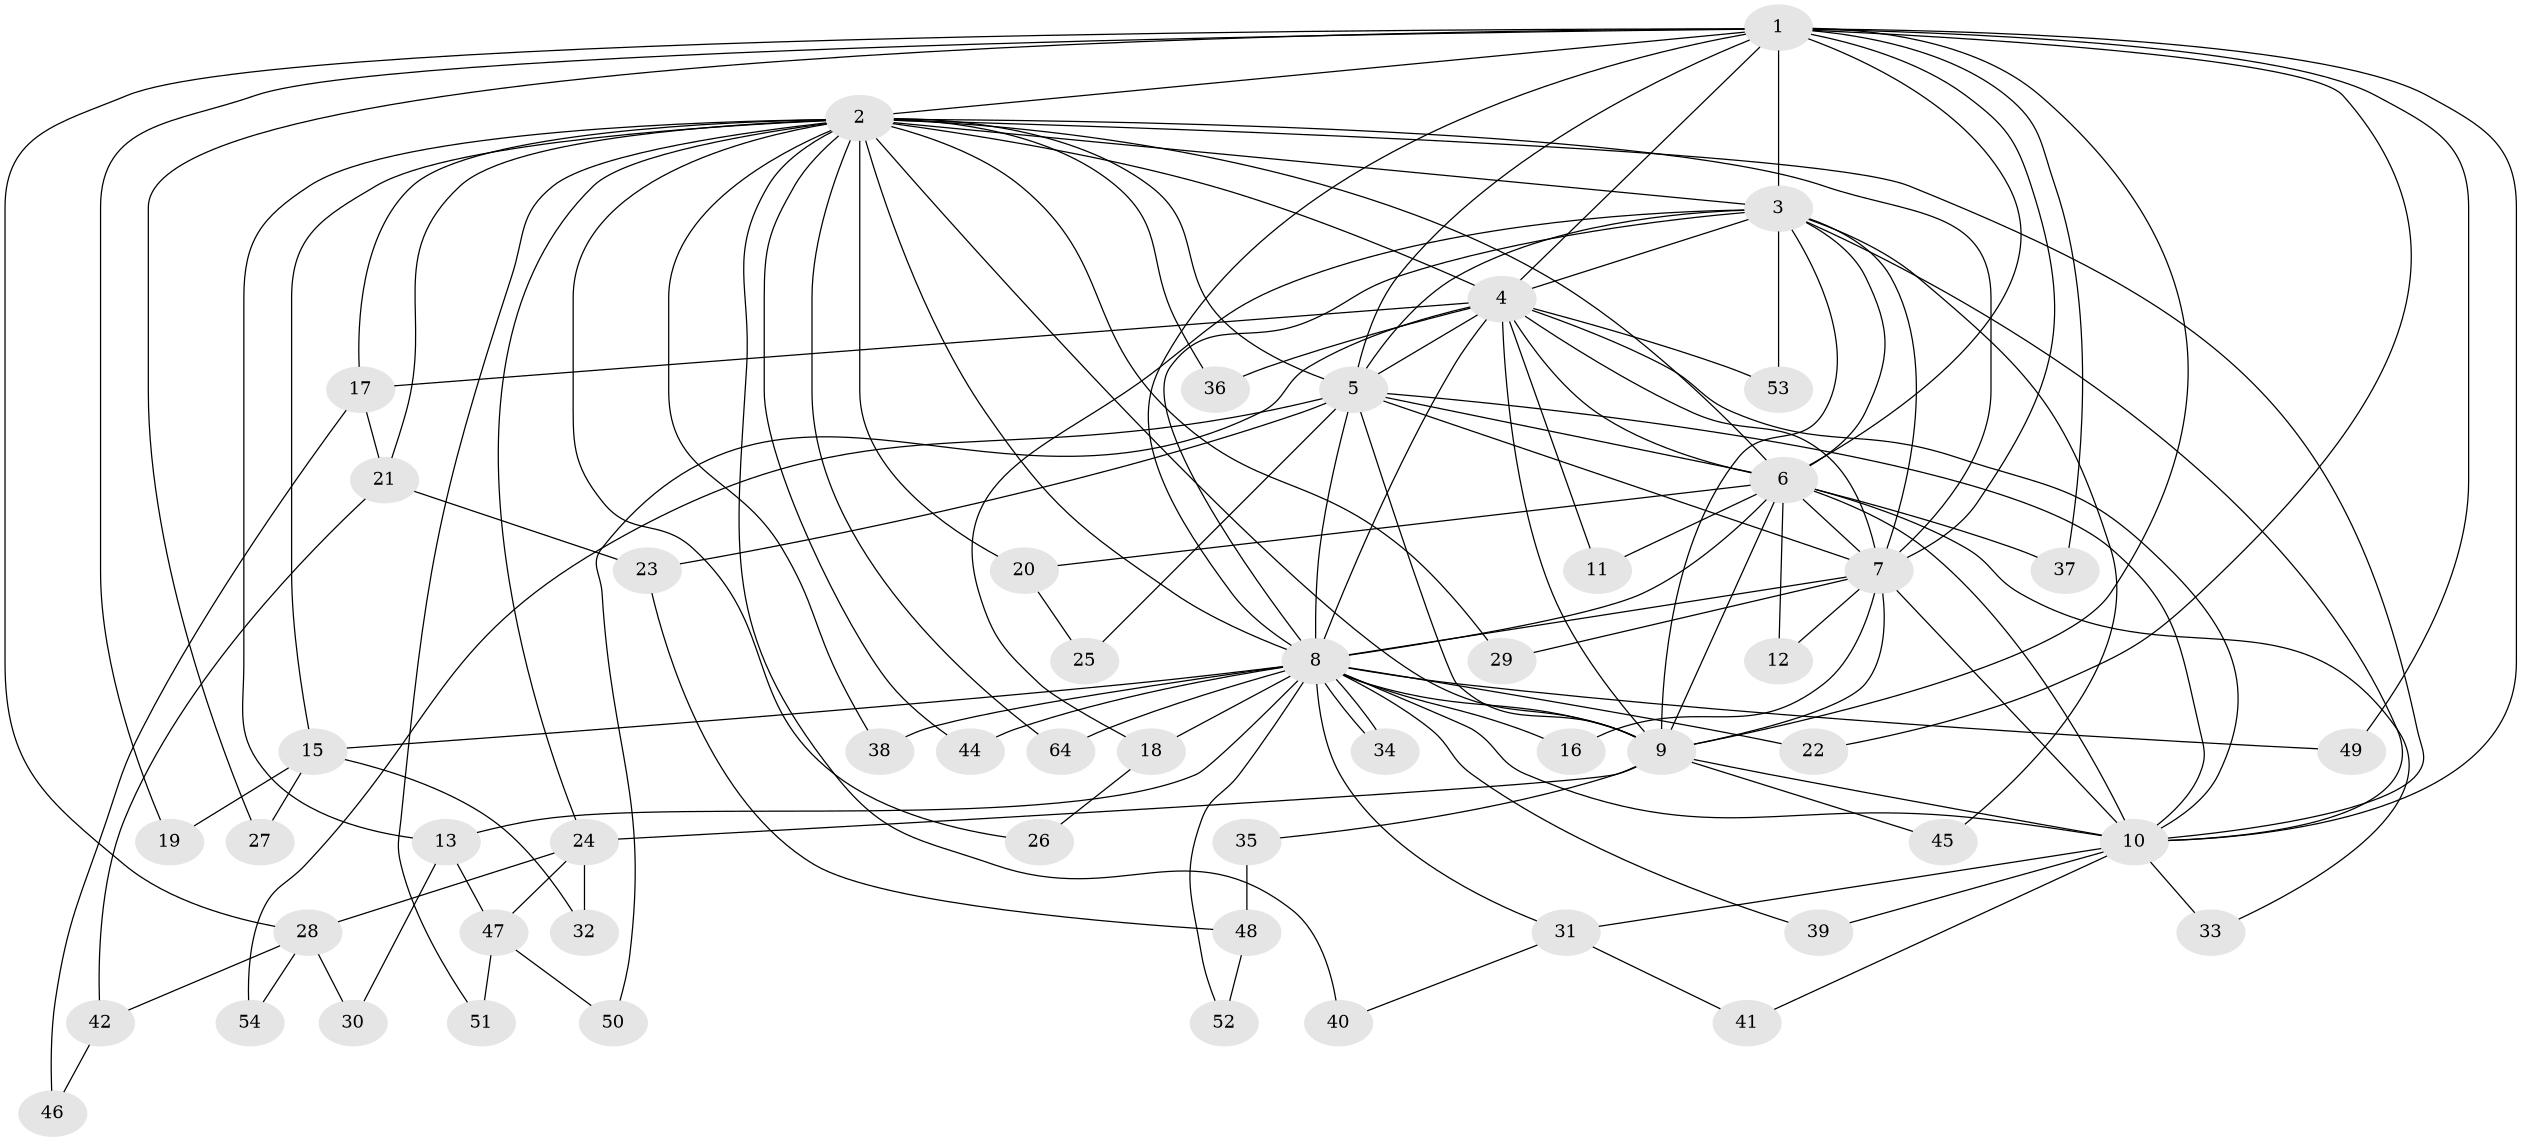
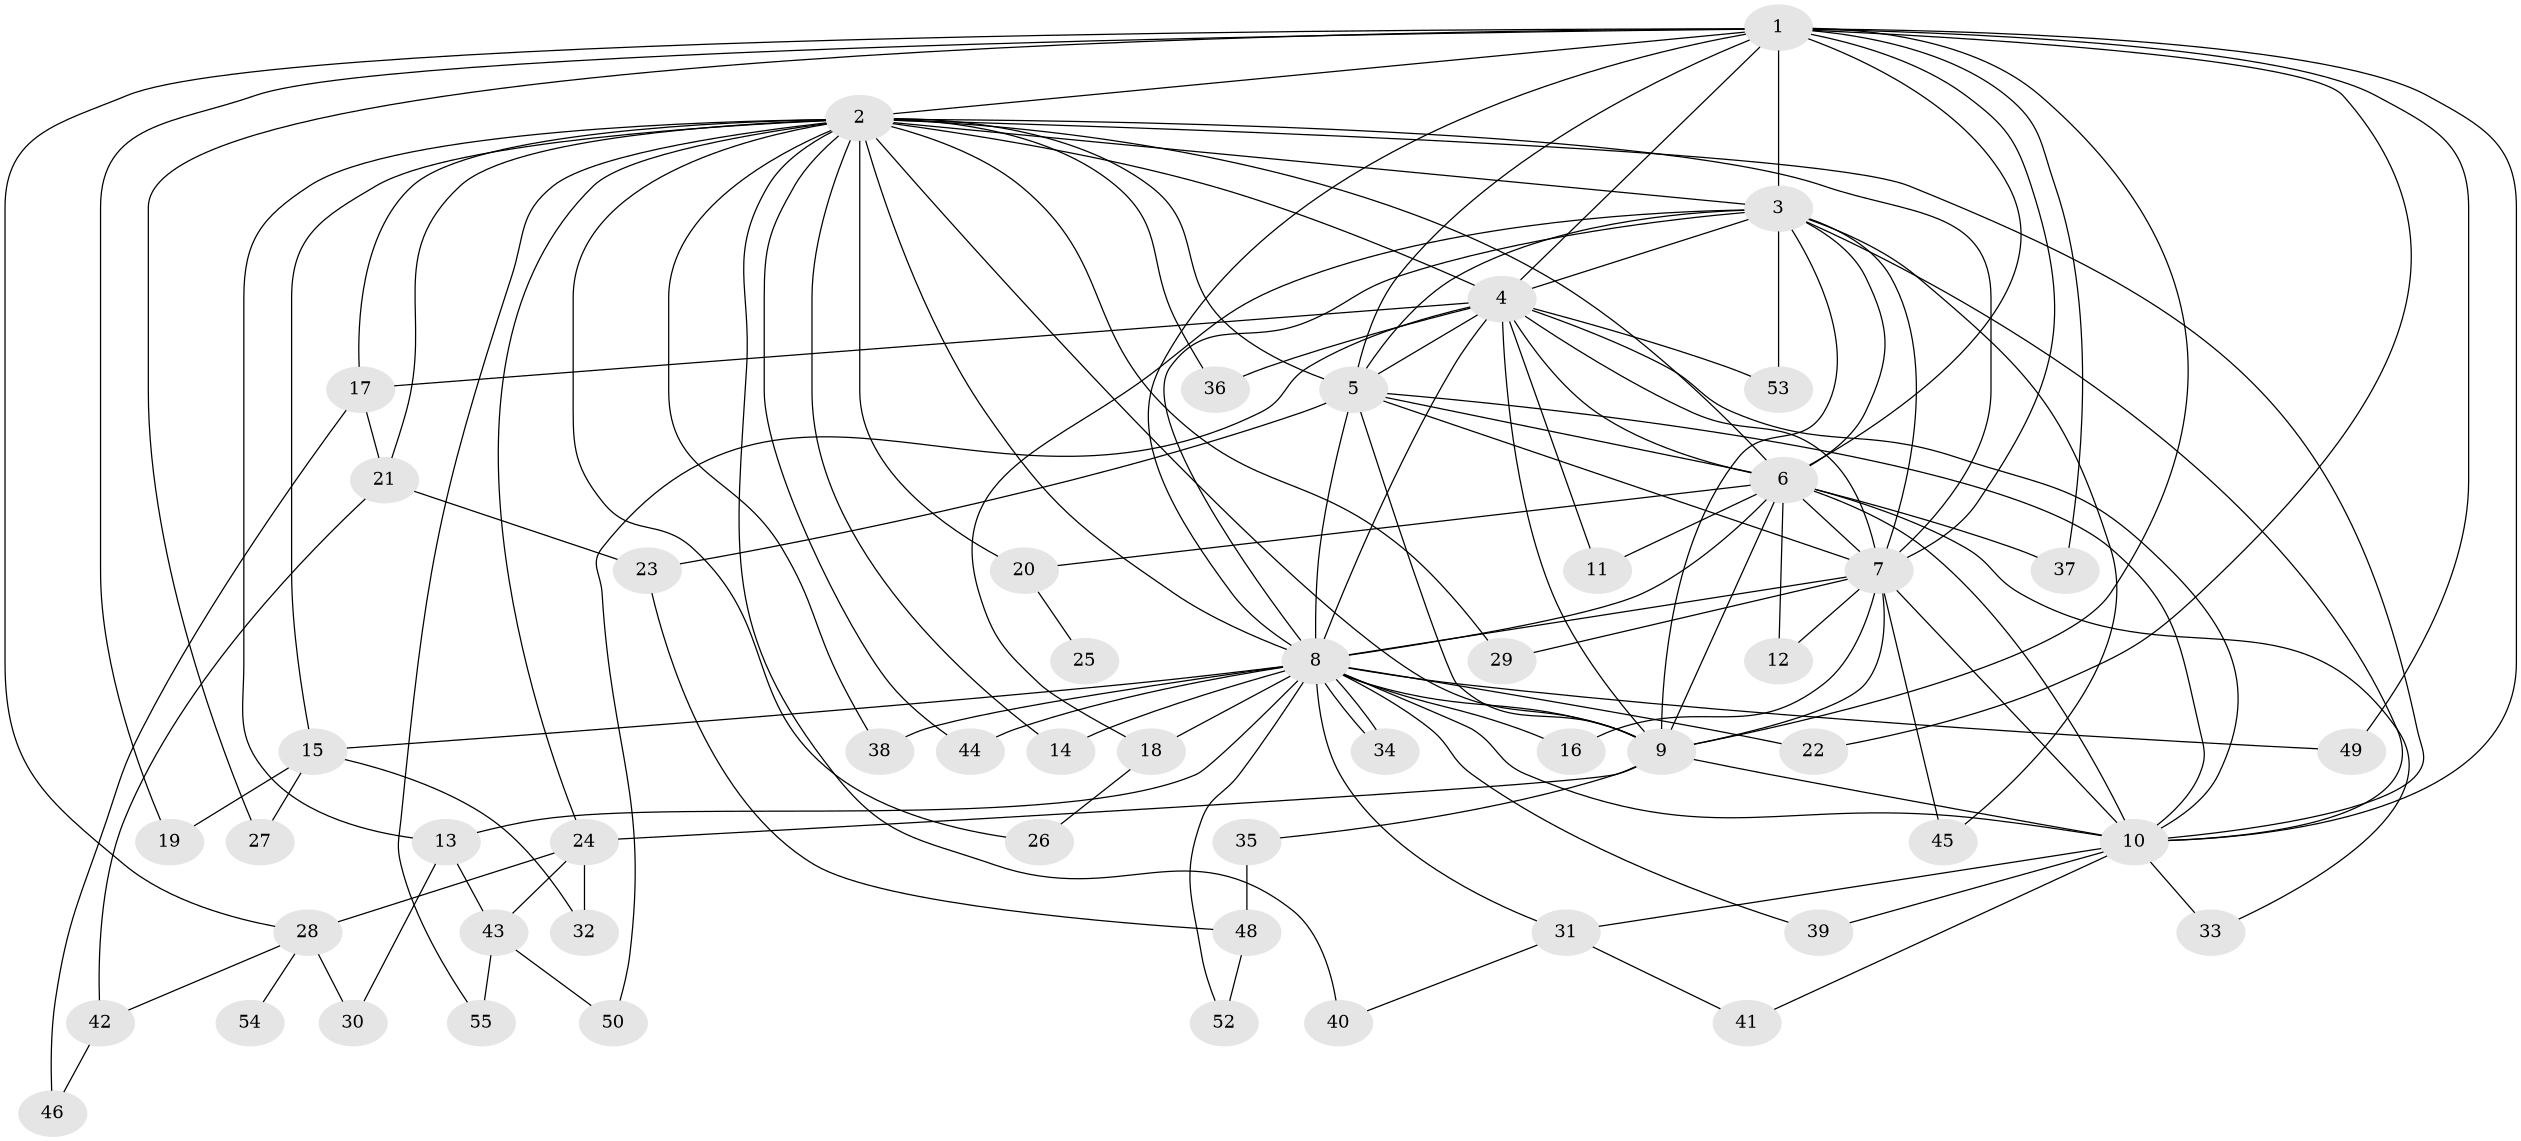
(669, 514) -> none
(1213, 531) -> none
(1061, 752) -> (1061, 752)
(1802, 797) -> (1911, 707)
(494, 933) -> (494, 933)
(481, 1023) -> (481, 1023)
